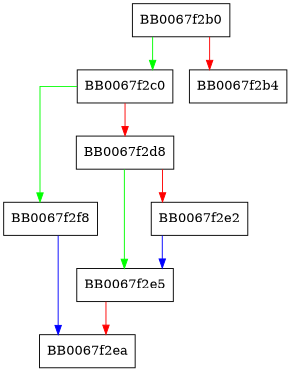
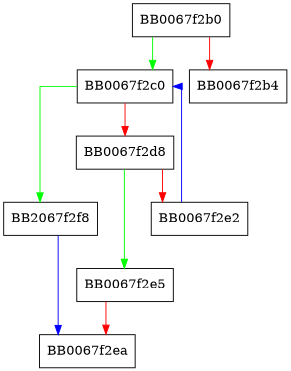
(51, 219) -> (51, 219)
(162, 247) -> (182, 144)
